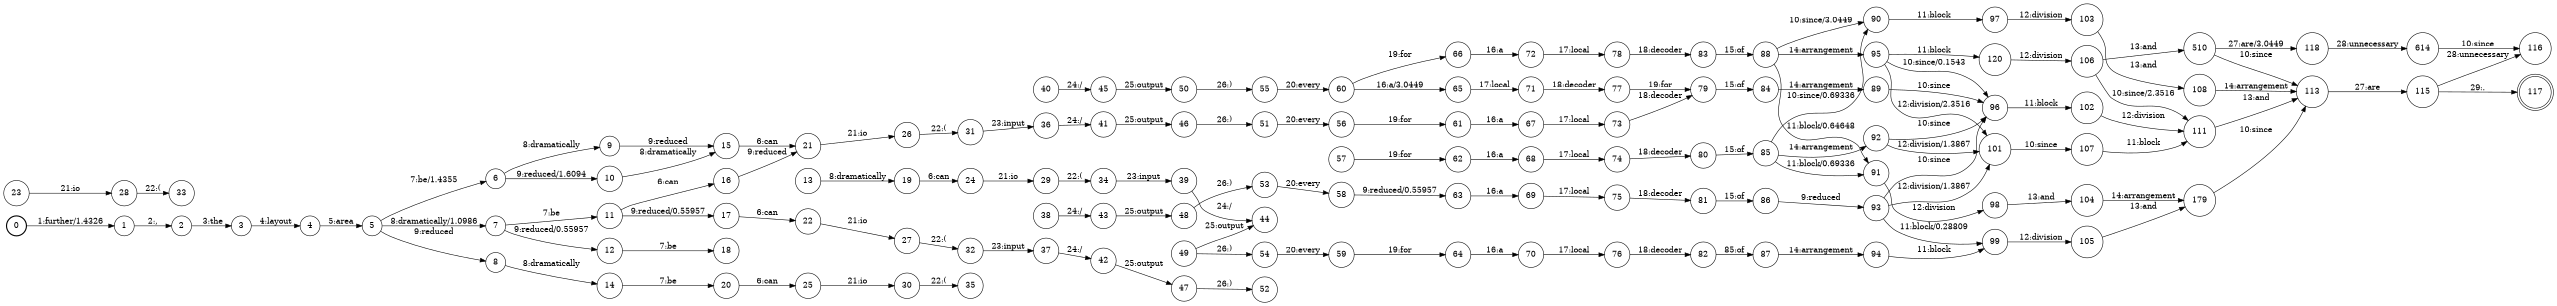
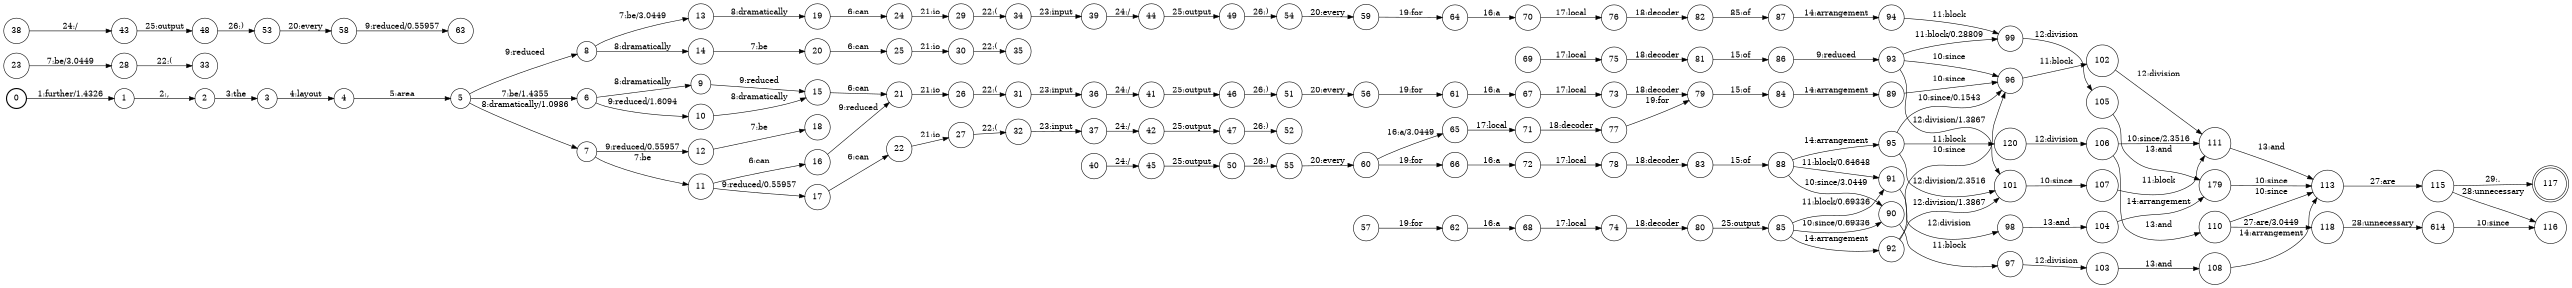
none -> (638, 30)
(2200, 49) -> (2215, 227)
(1734, 150) -> (1741, 224)
(70, 189) -> (70, 62)
(1492, 196) -> none
(1222, 238) -> (1189, 16)
